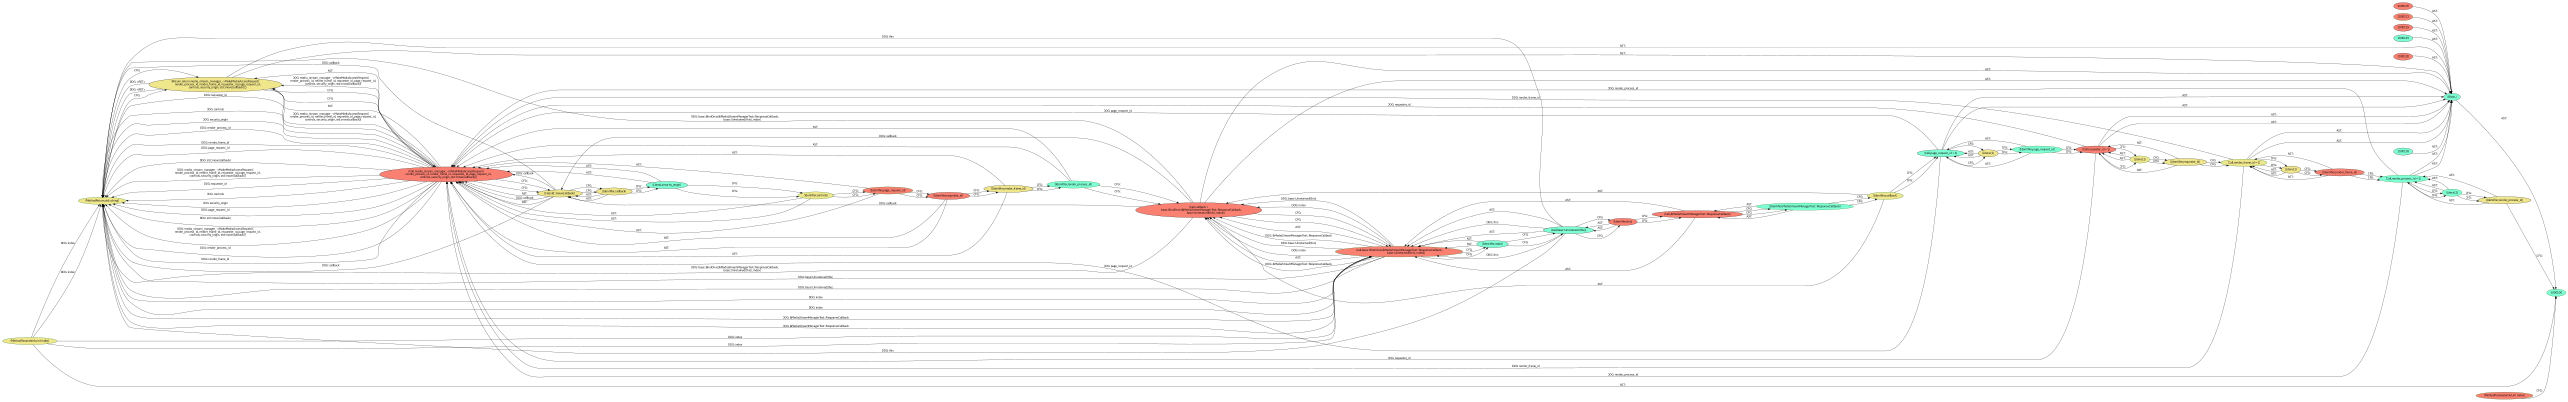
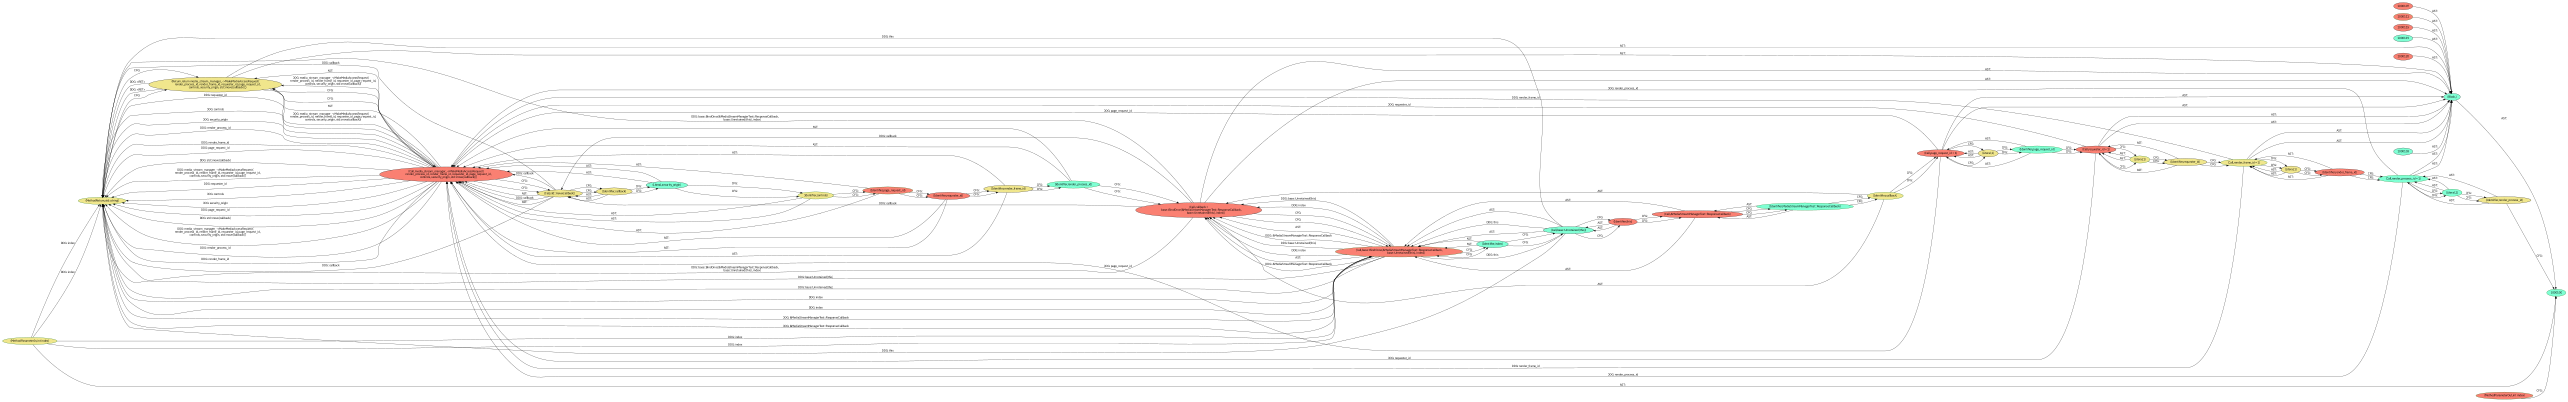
(1941, 153) -> (1941, 153)
